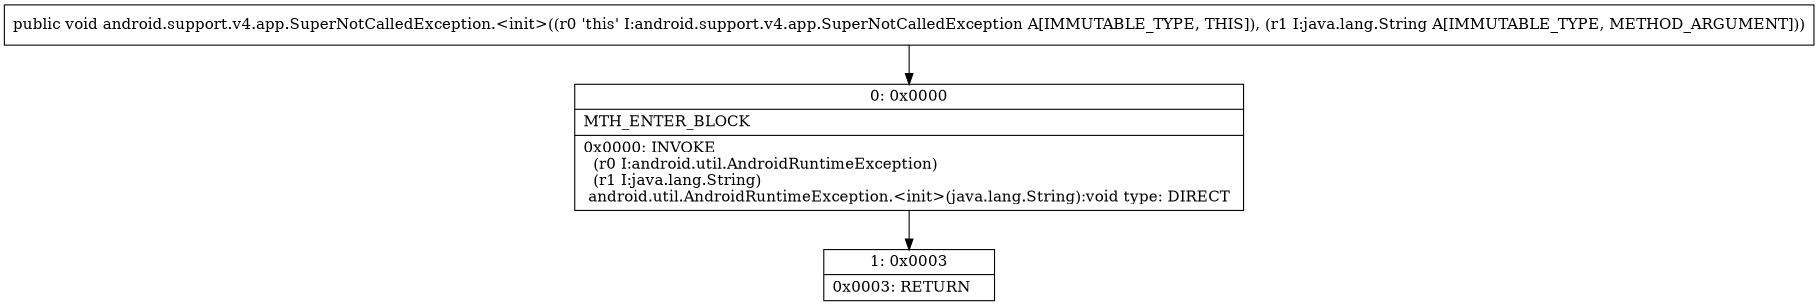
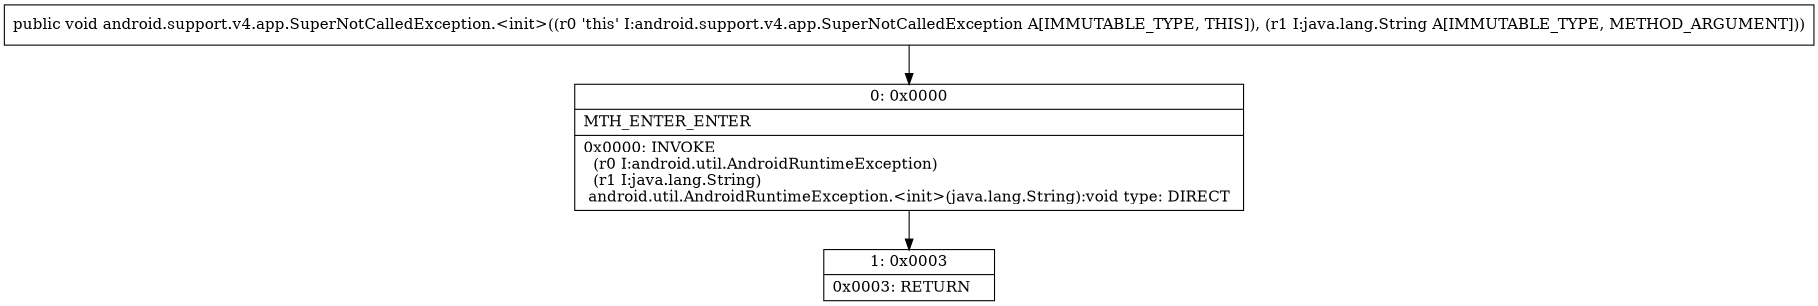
(667, 122) -> (667, 122)
